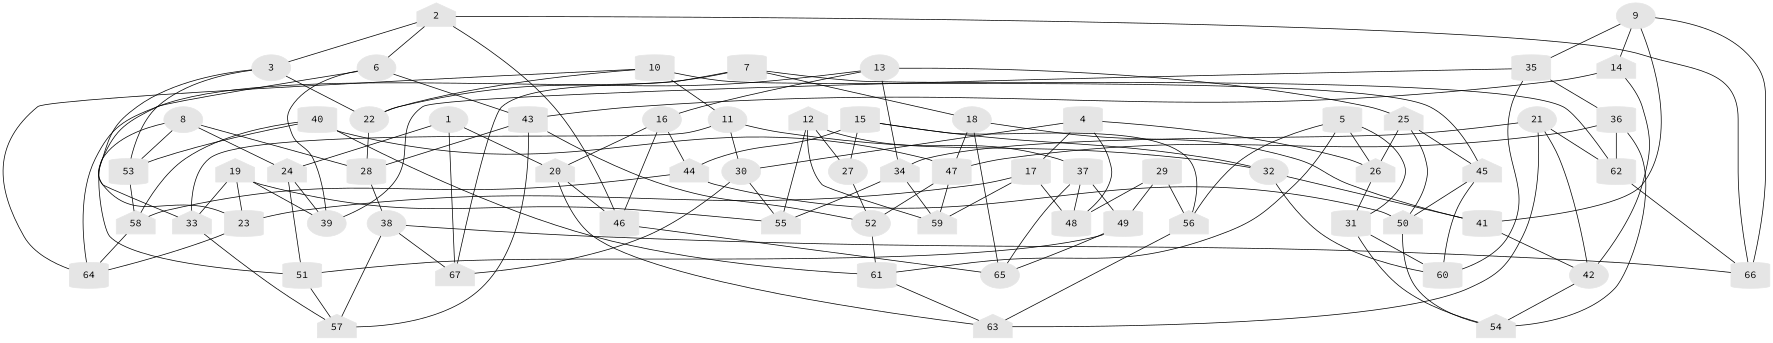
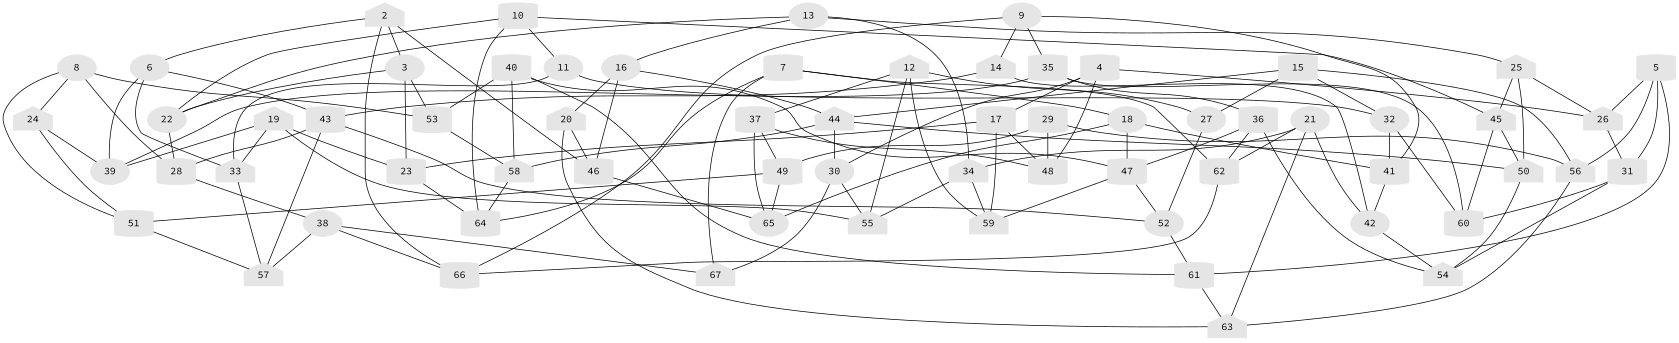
(449, 120) -> none
(734, 146) -> (834, 144)
